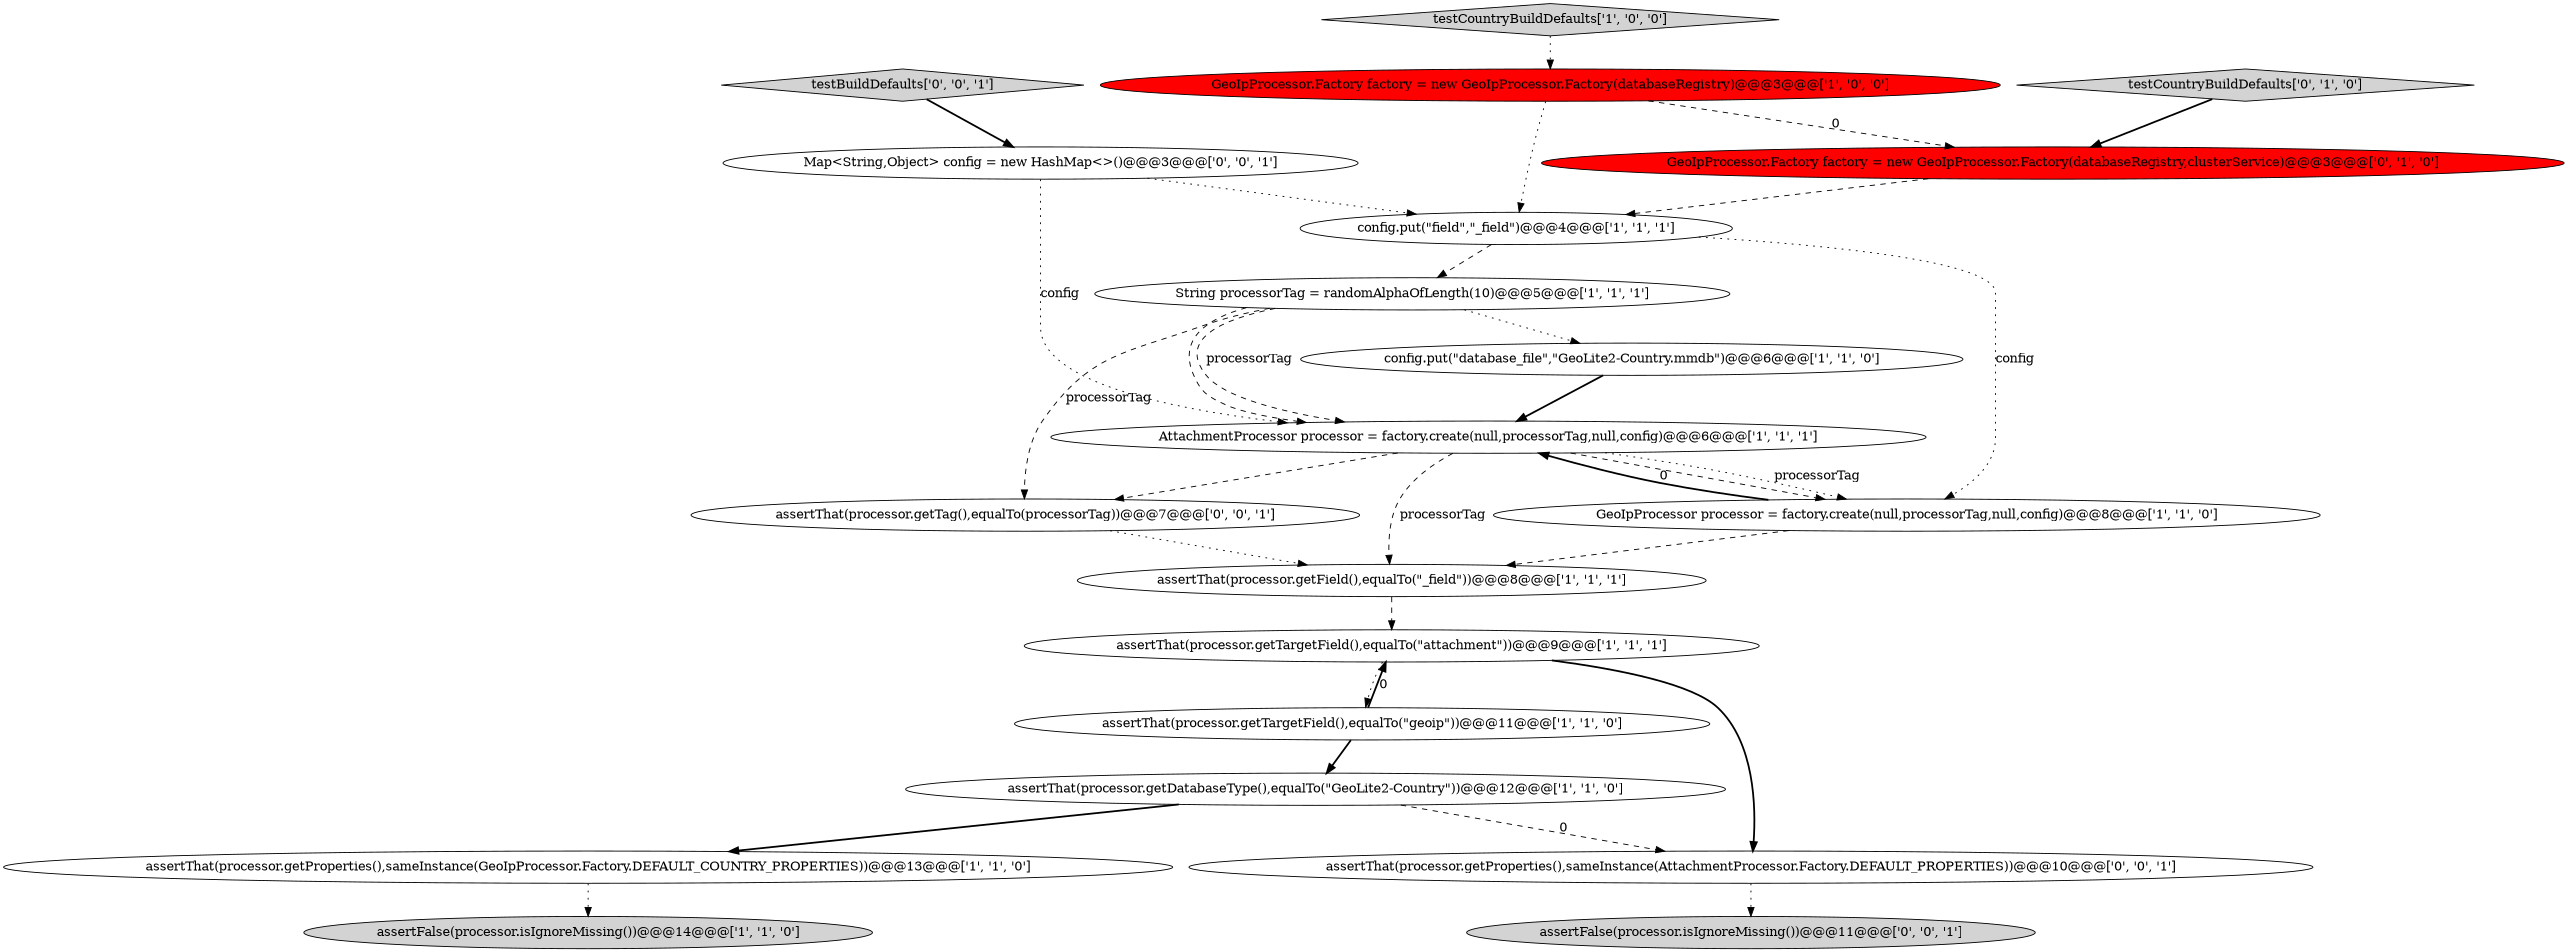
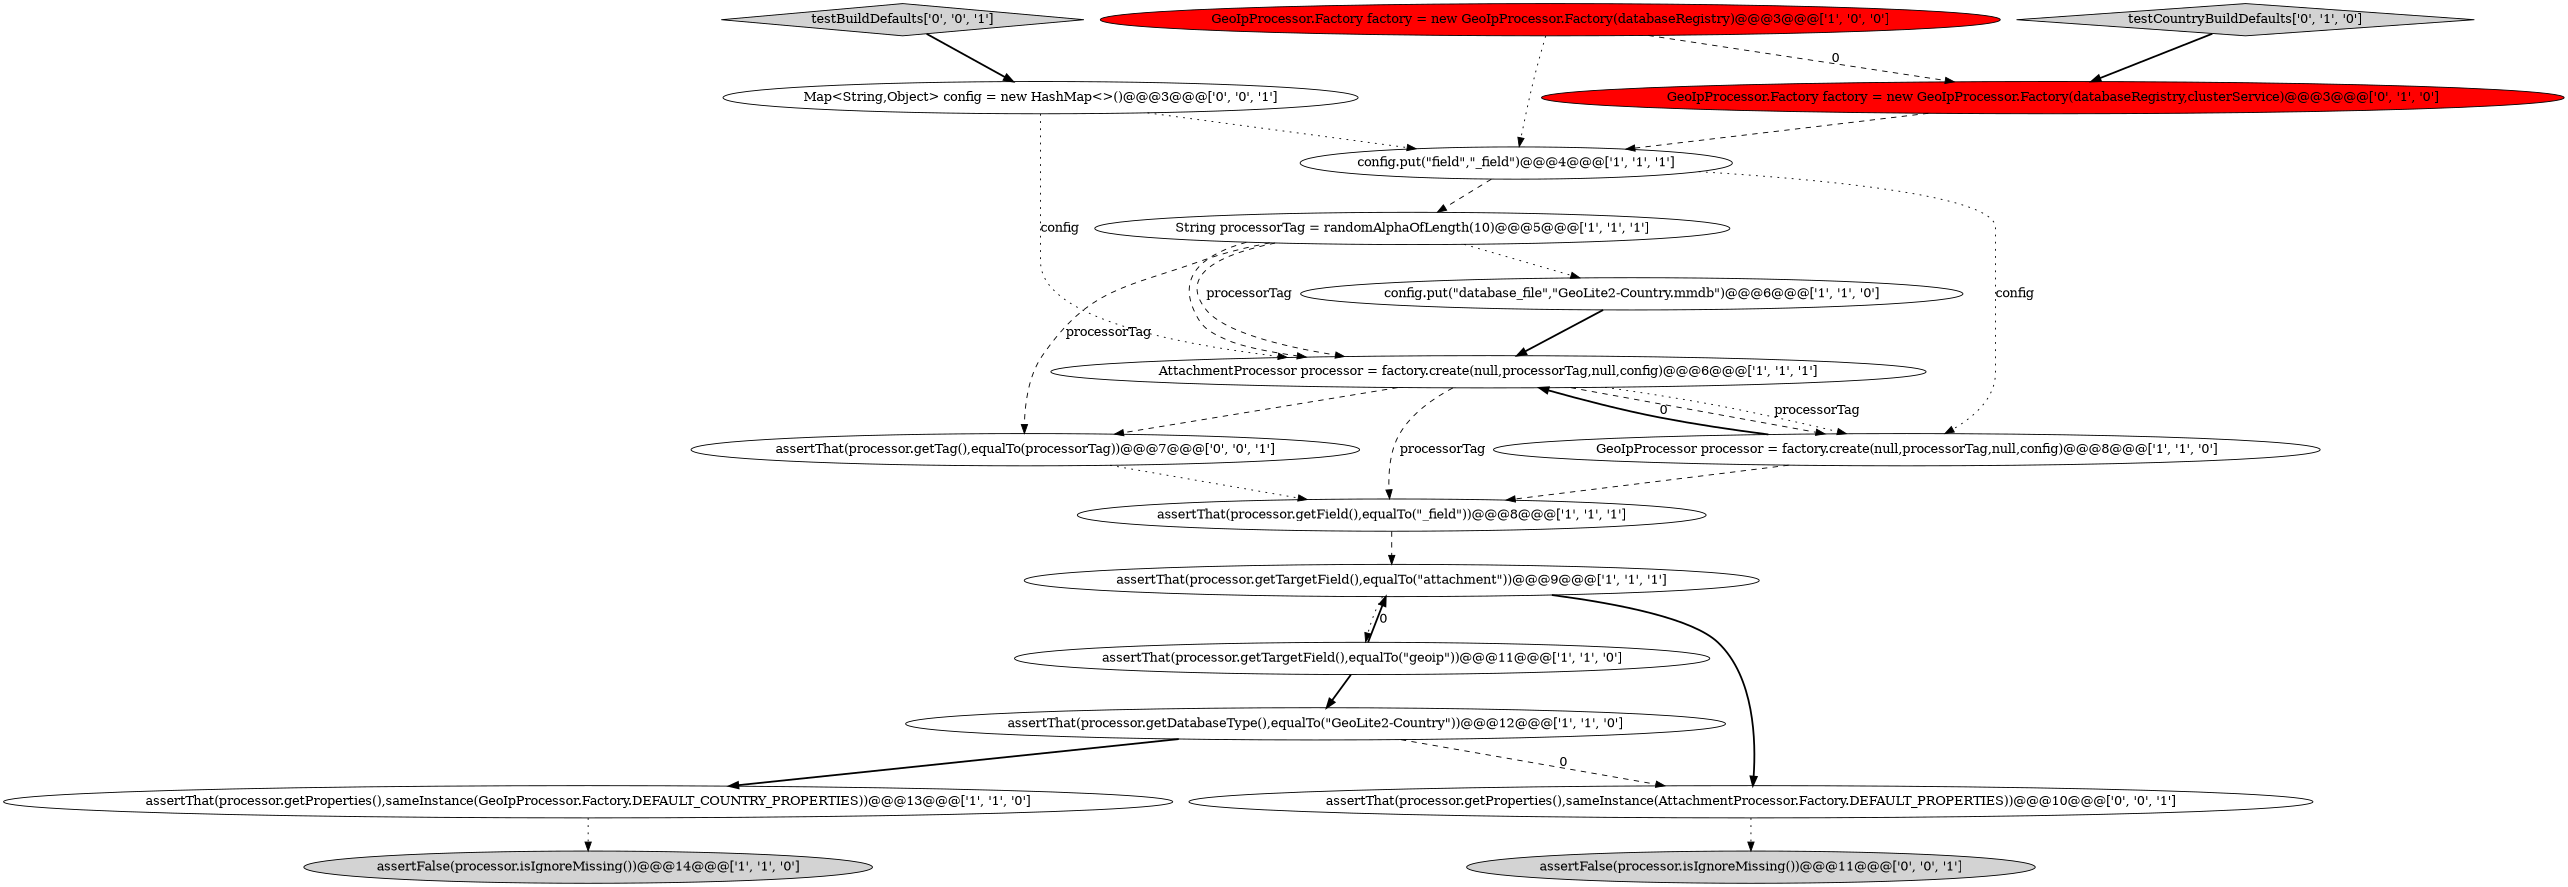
(1550, 20) -> none
